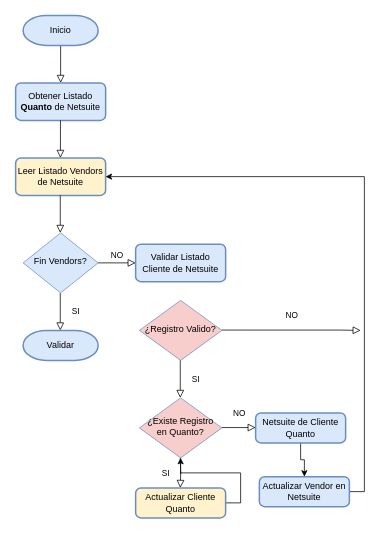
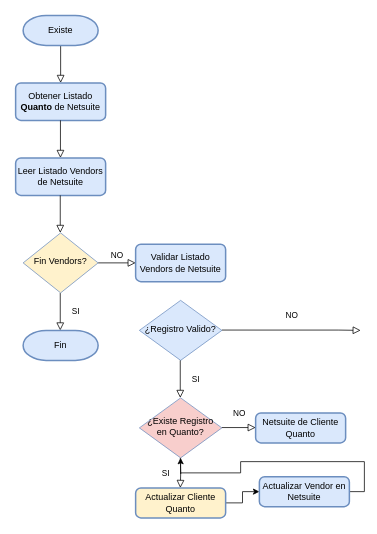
(60, 30) -> (60, 30)
(60, 177) -> (60, 177)
(364, 194) -> (299, 462)
(60, 263) -> (60, 263)
(180, 263) -> (180, 263)
(180, 330) -> (180, 330)
(60, 345) -> (60, 345)
(300, 459) -> none
(240, 490) -> (242, 494)
